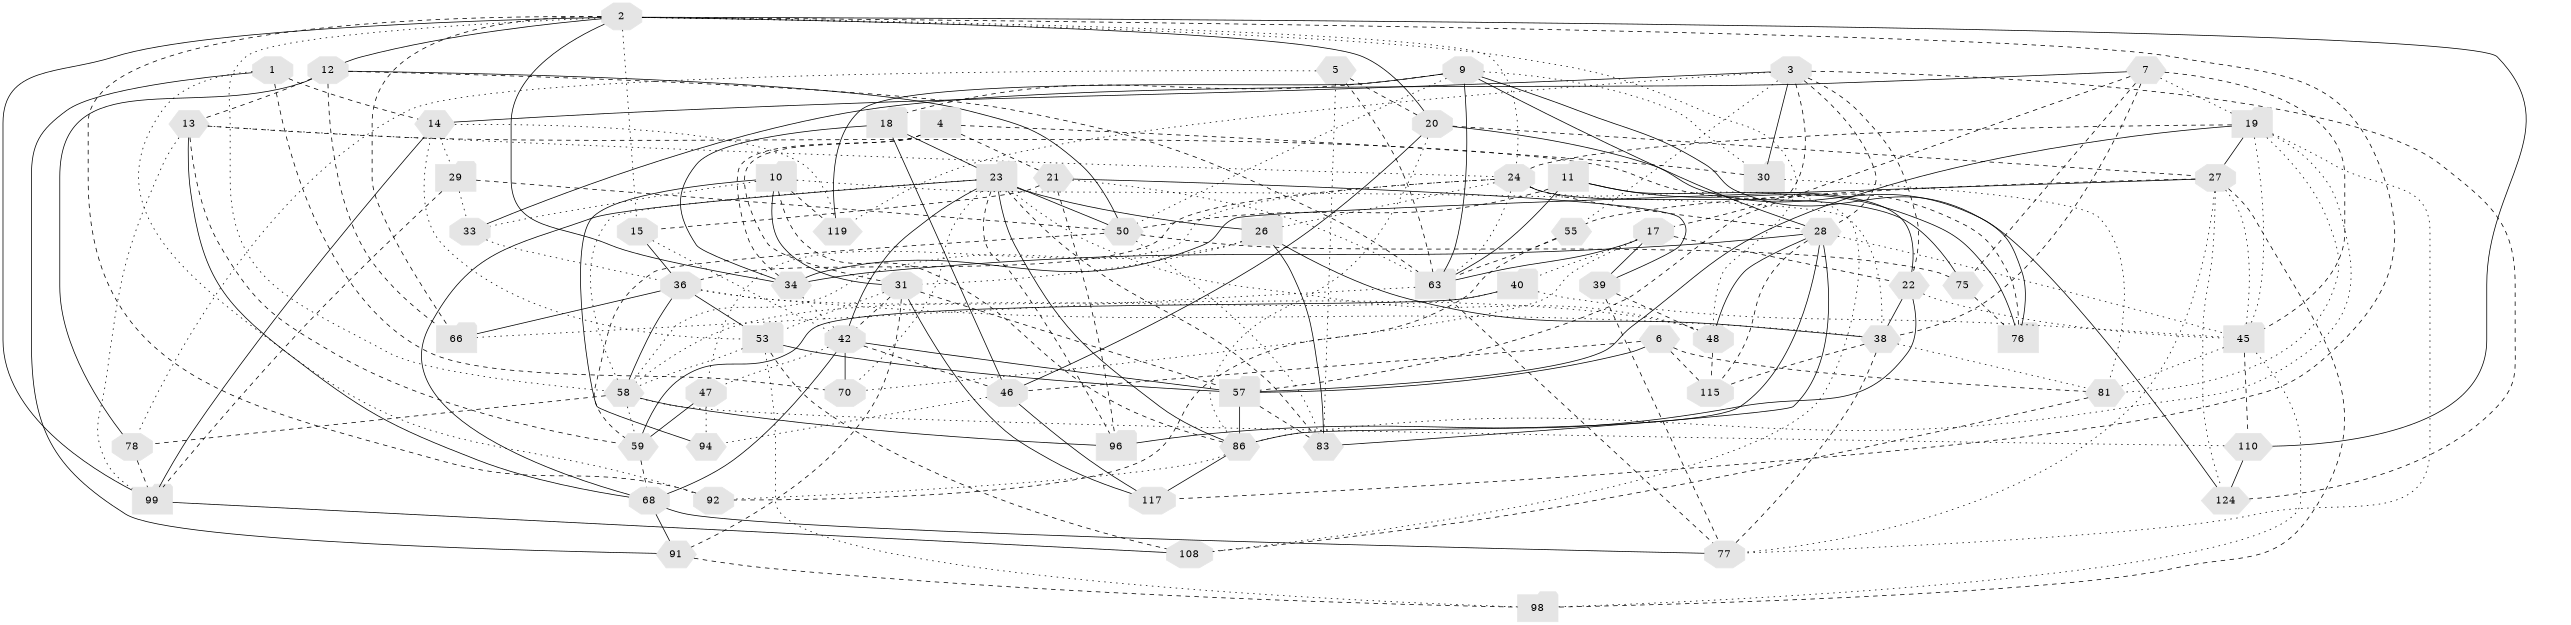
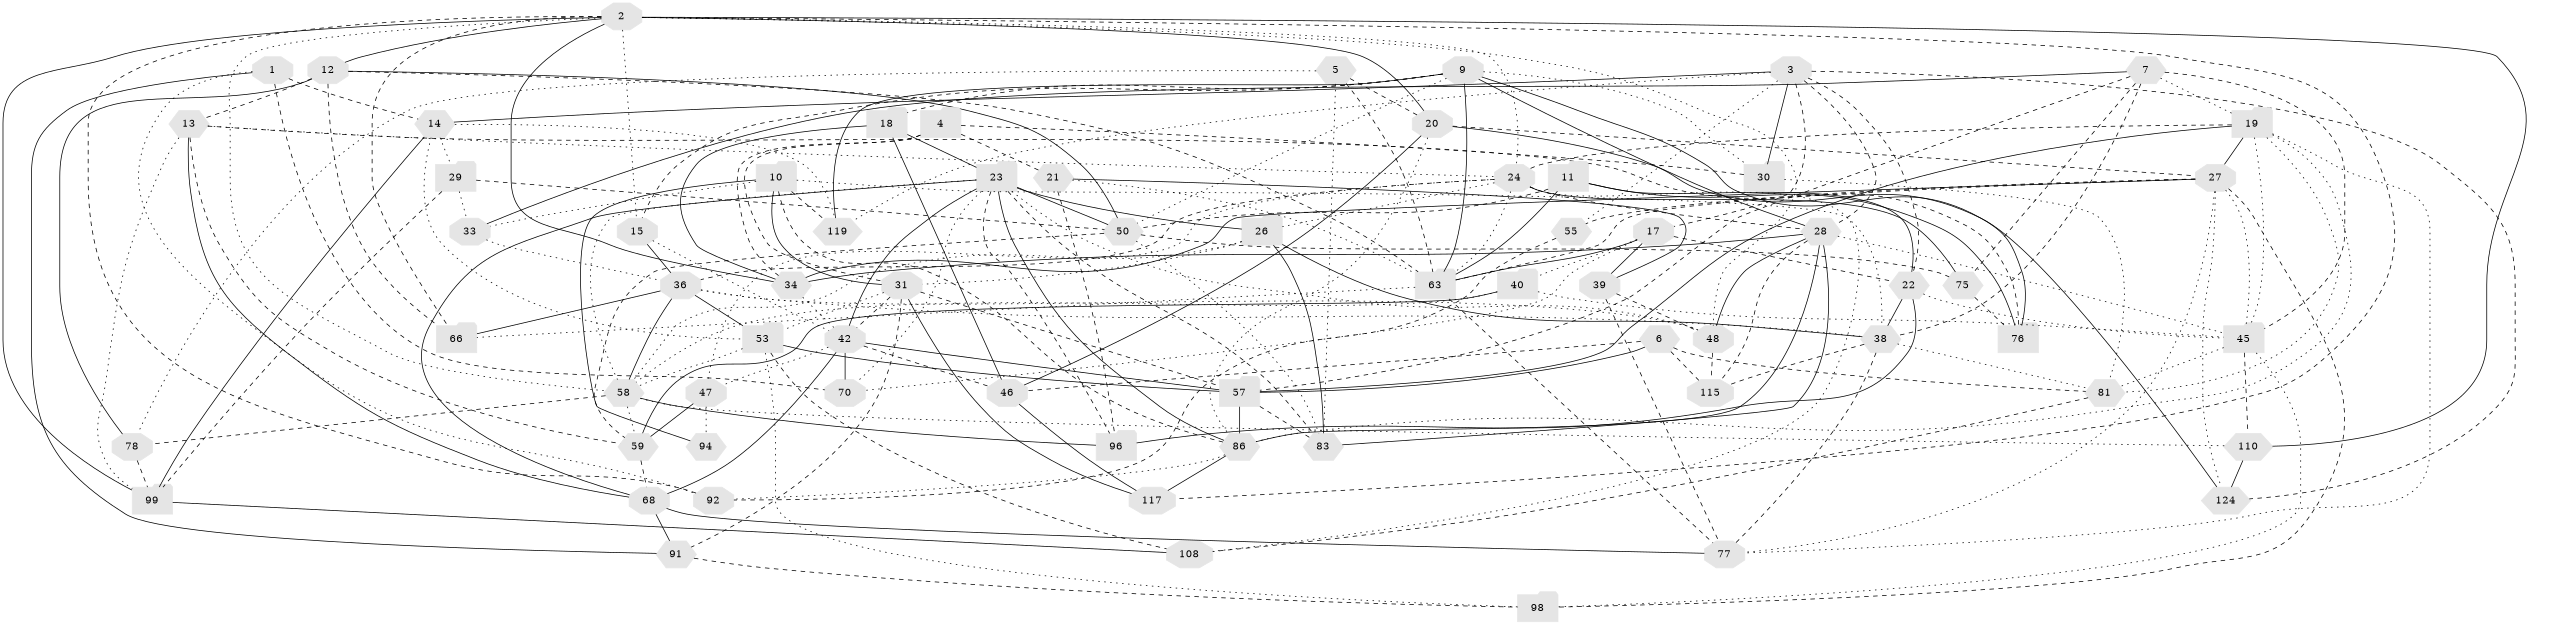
(811, 215) -> (813, 115)
(1504, 258) -> (1817, 196)
(895, 413) -> none
